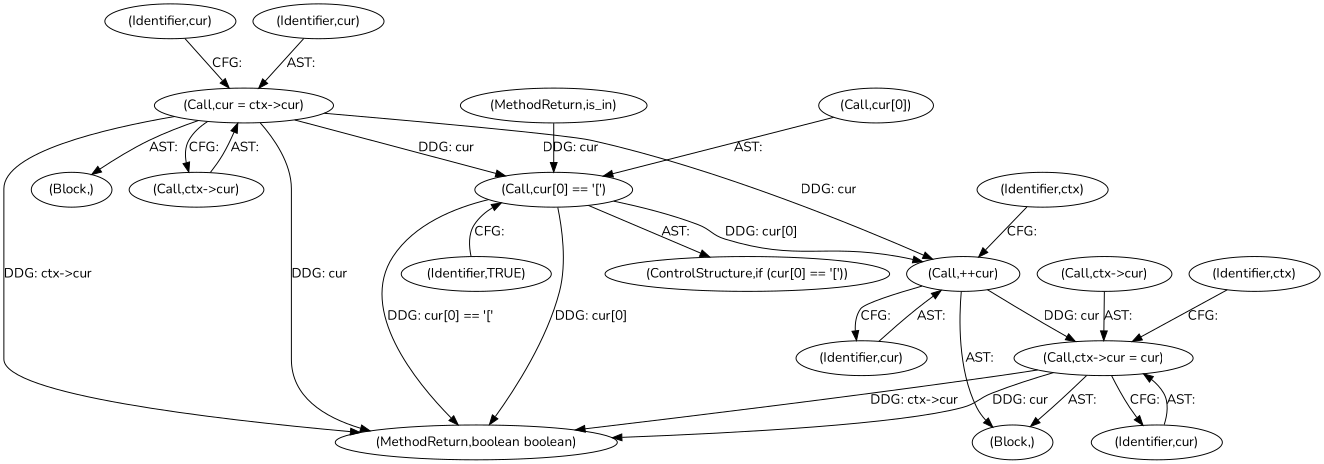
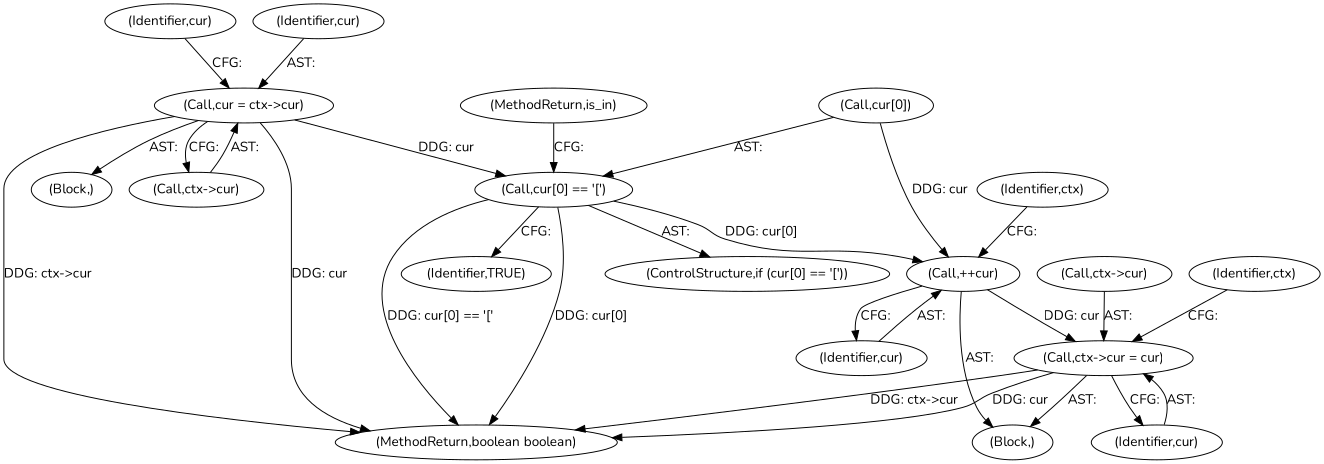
(571, 148) -> (571, 148)
(632, 150) -> (904, 190)
(472, 228) -> (518, 228)
